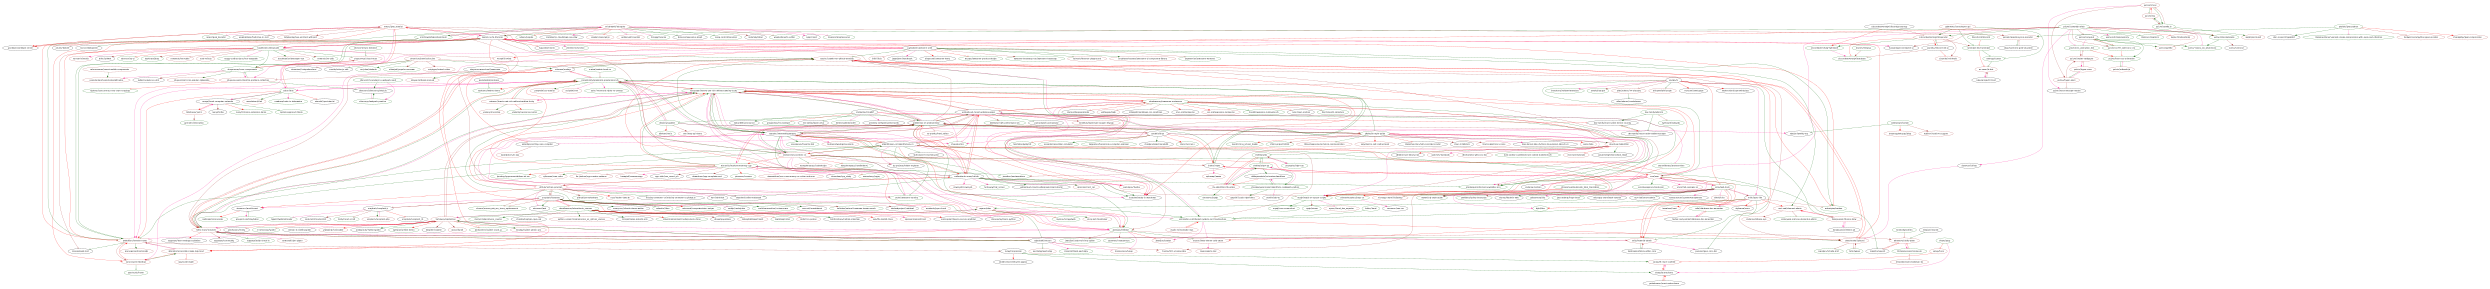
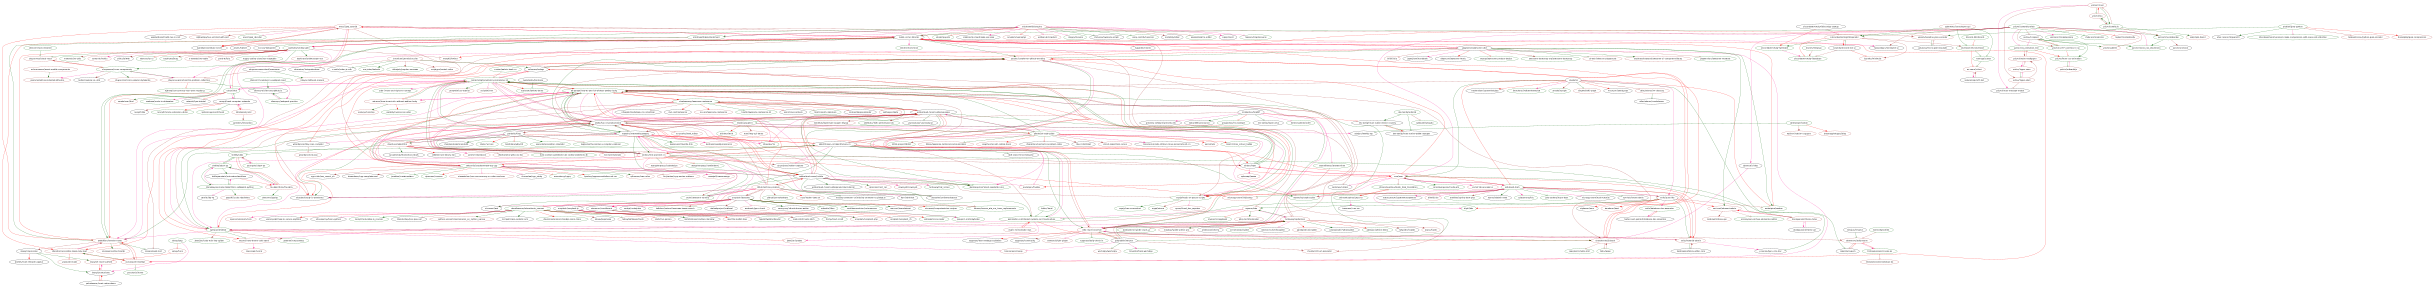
(1346, 149) -> (804, 155)
(782, 219) -> none
